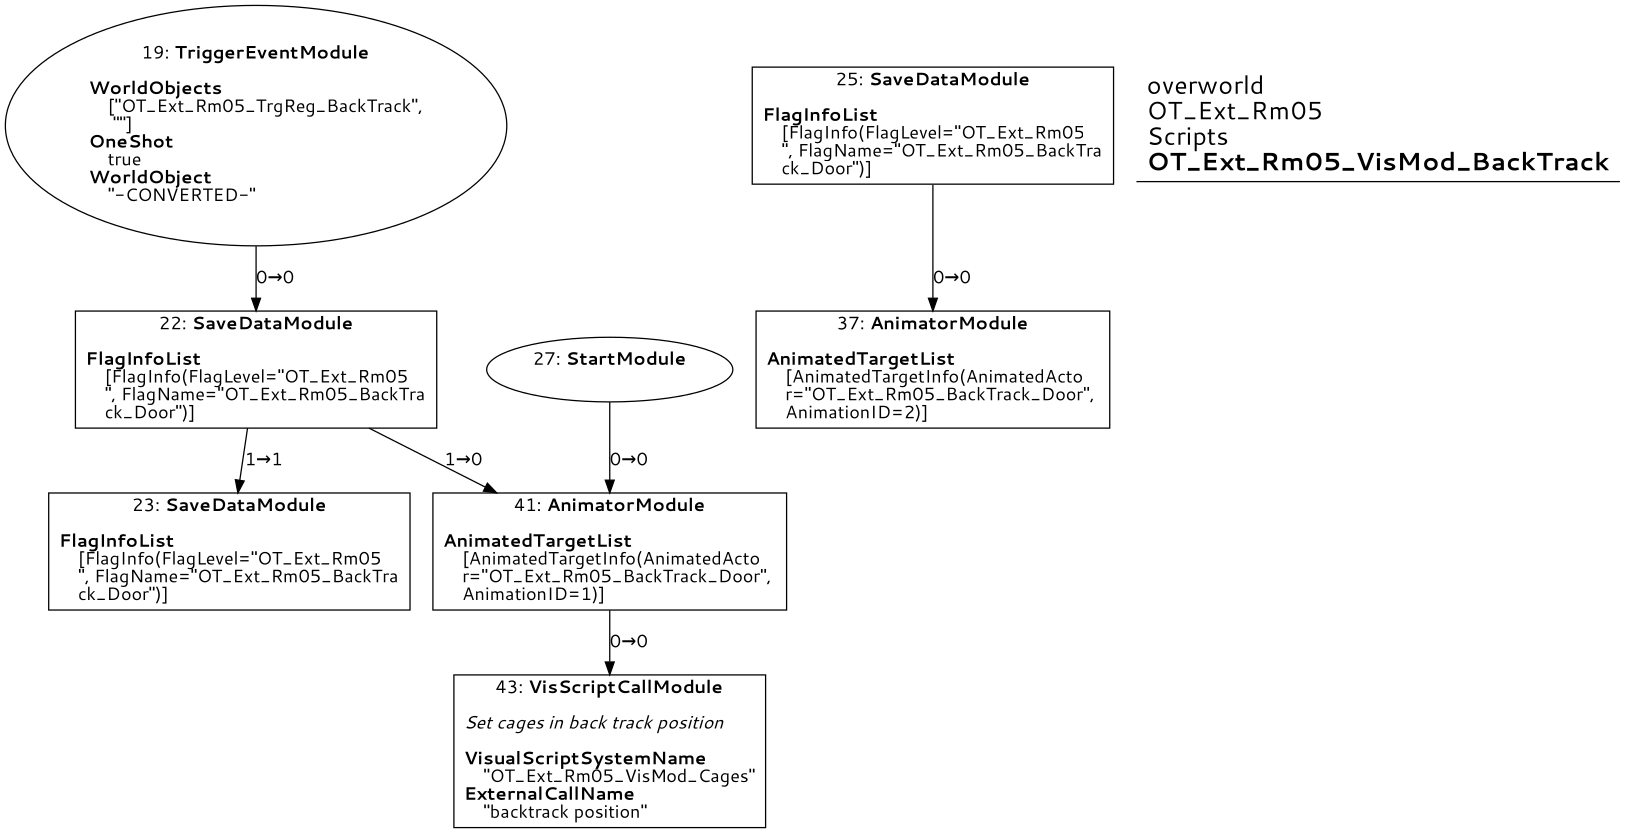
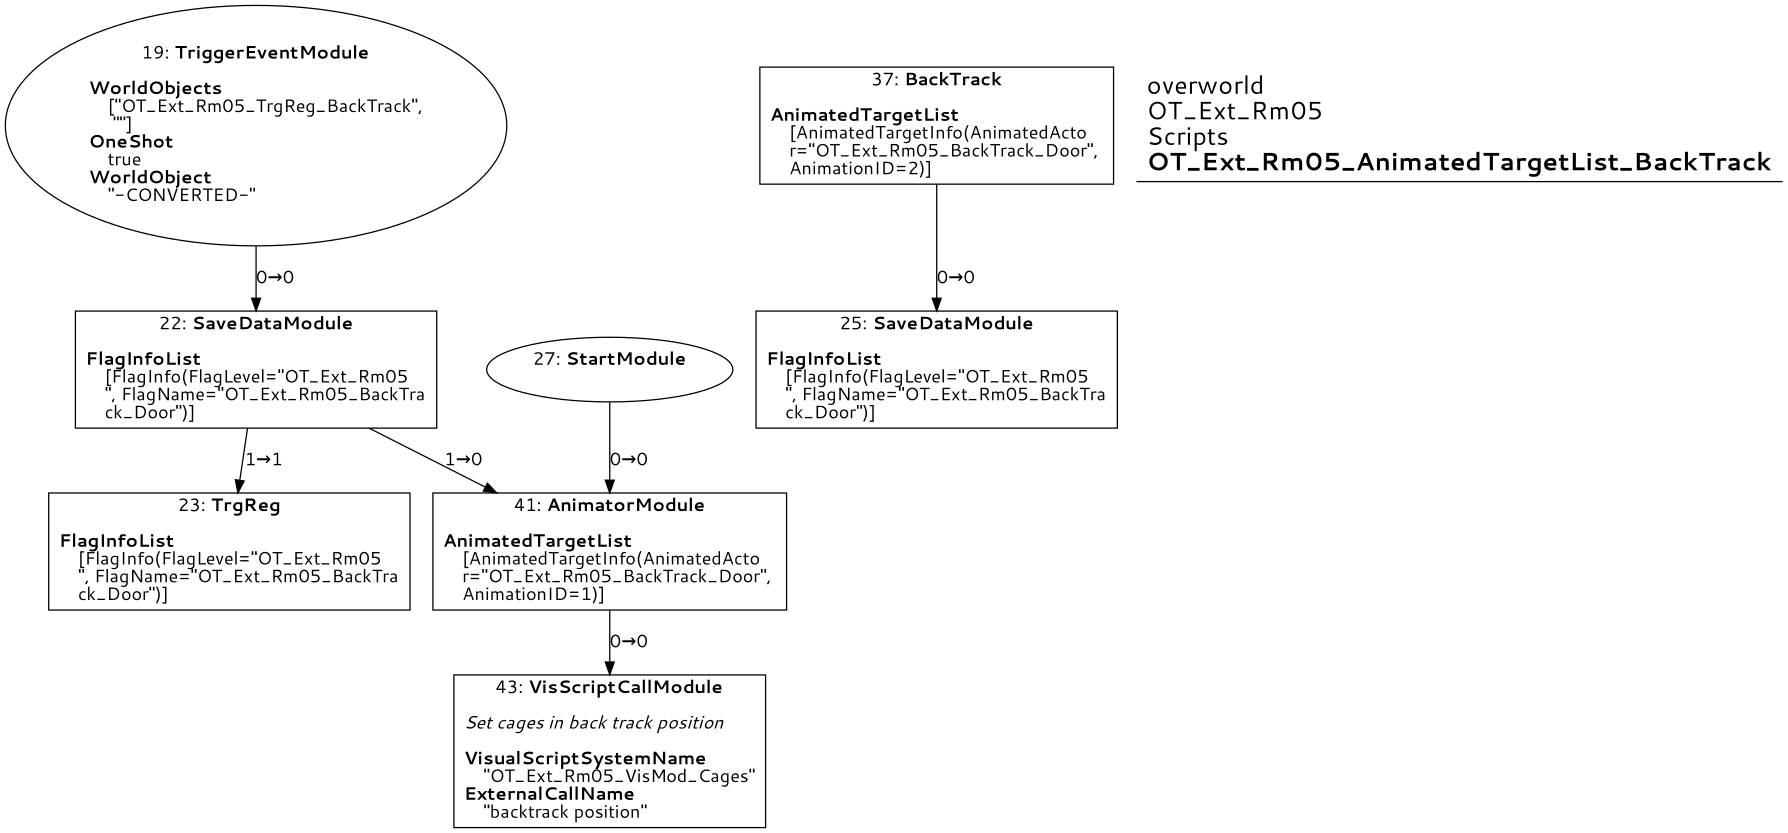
(1378, 163) -> (1460, 163)
(933, 241) -> (937, 241)
(949, 324) -> (953, 80)
(246, 506) -> (246, 506)
